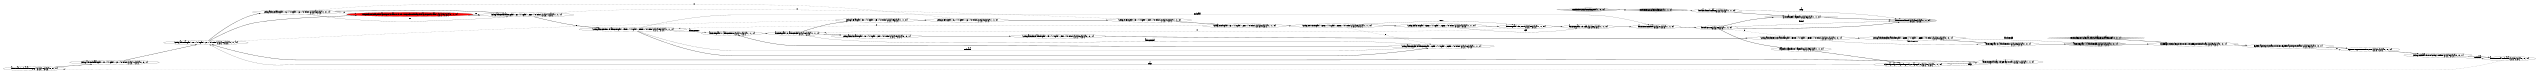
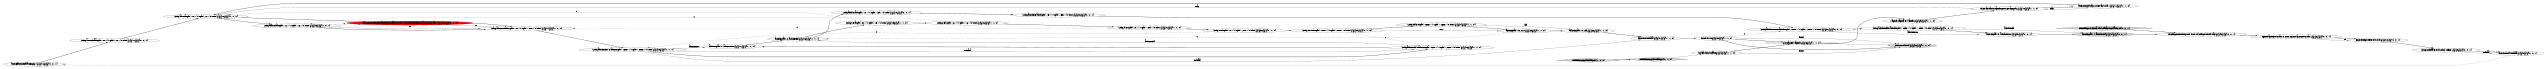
(1801, 10) -> (1801, 51)
(1857, 19) -> (1858, 44)
(1750, 42) -> (1858, 28)
